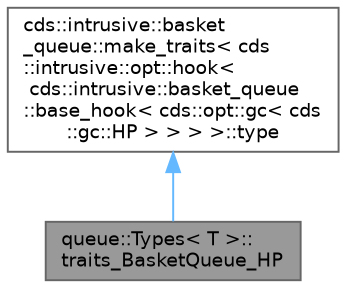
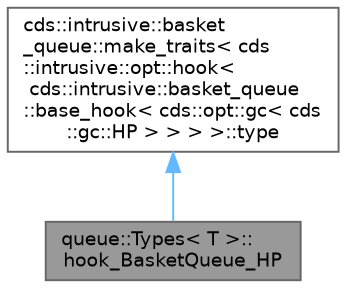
(173, 251) -> (173, 251)
